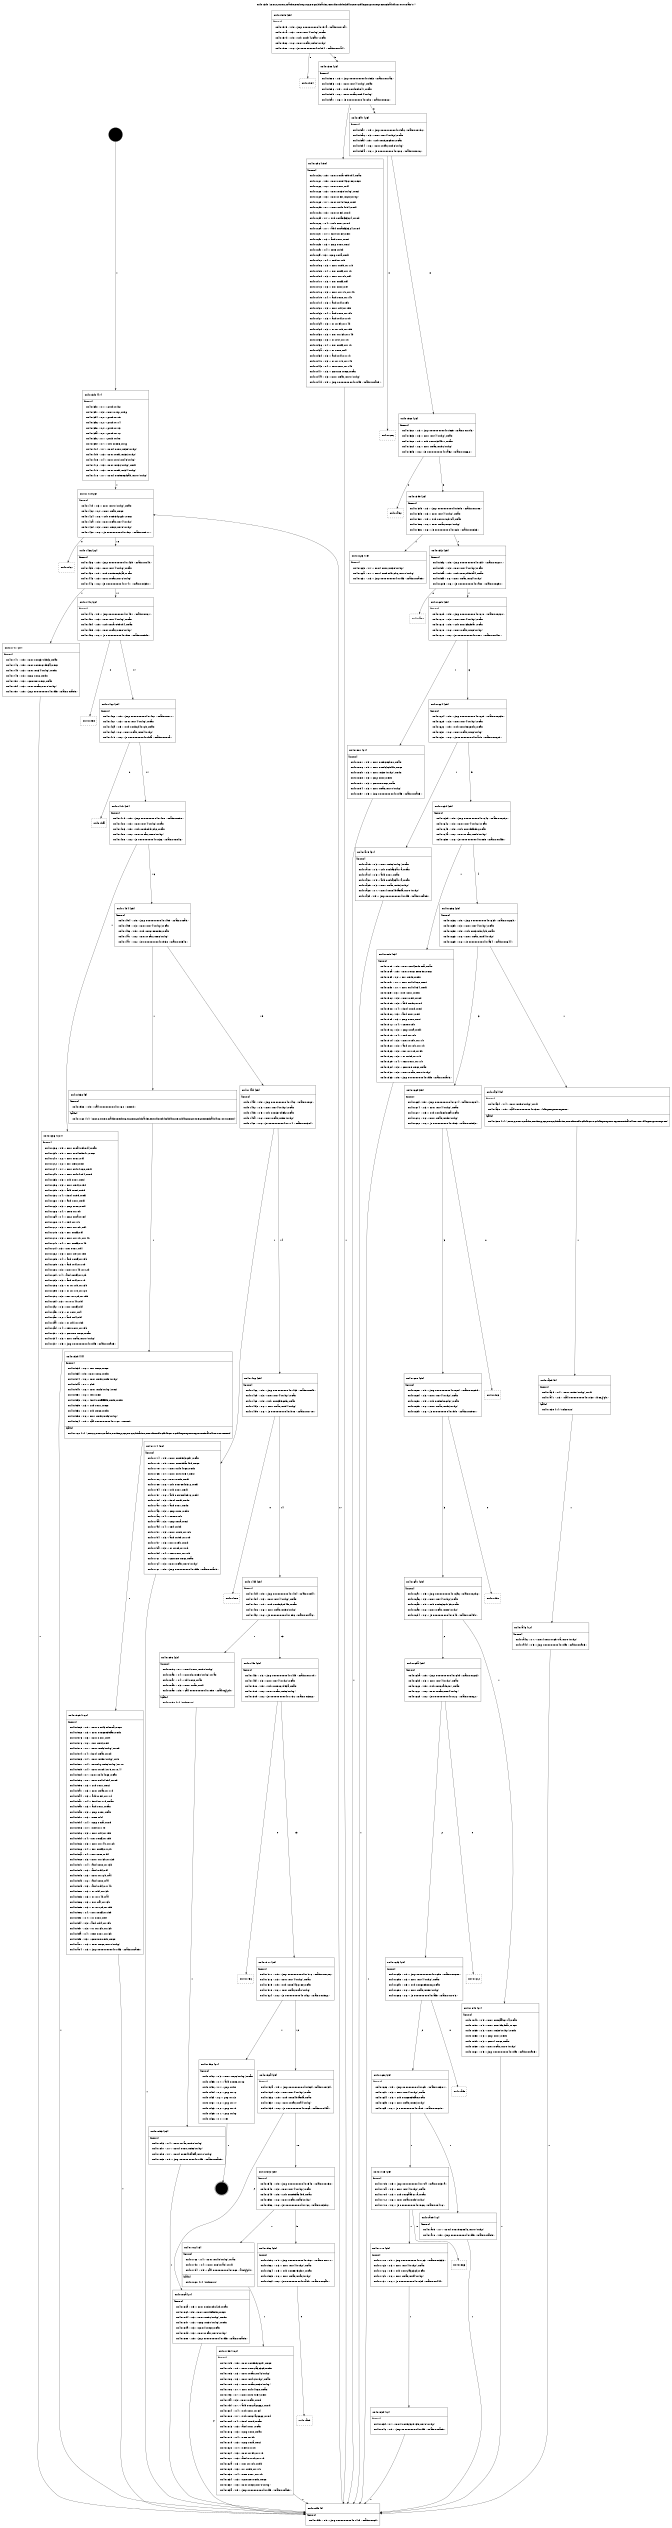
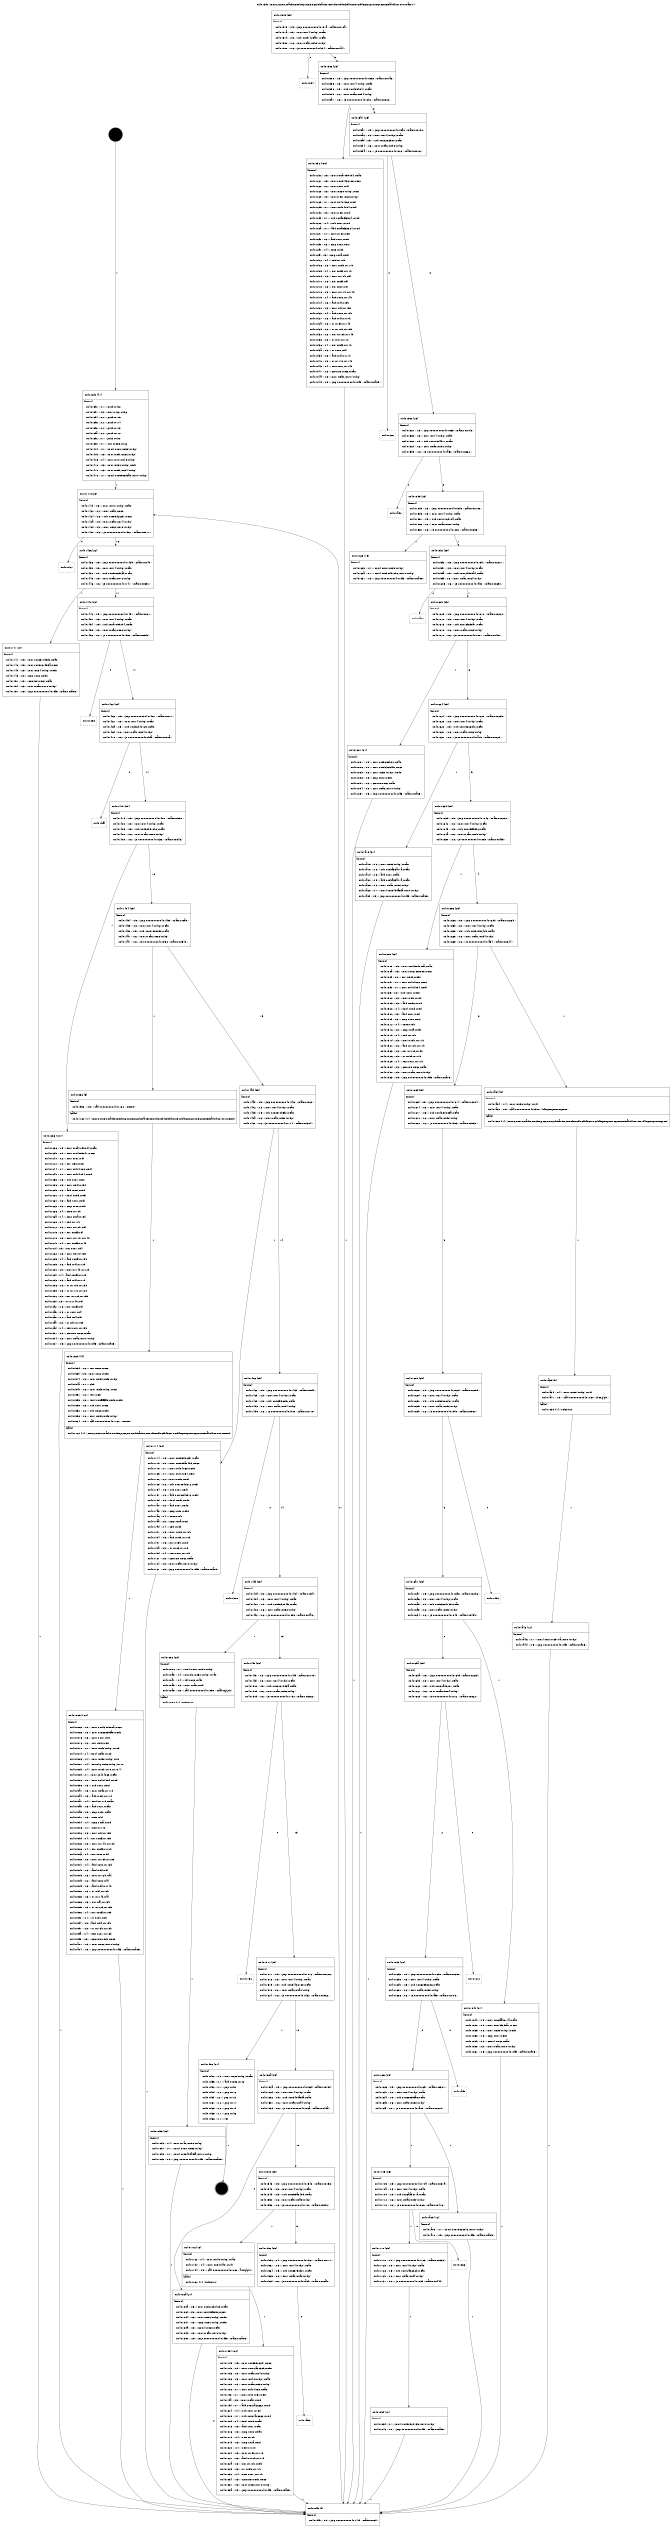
(493, 1395) -> none
